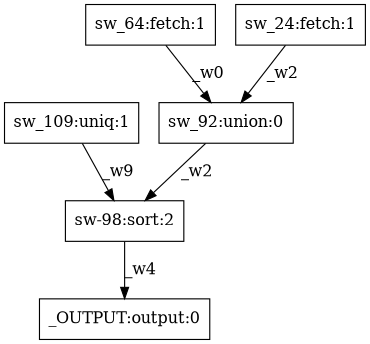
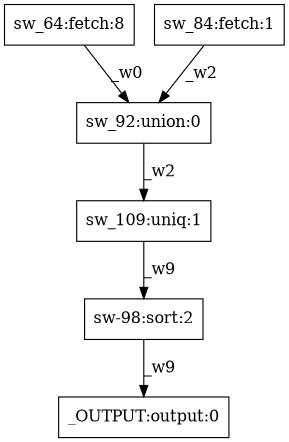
(151, 25) -> (69, 25)
(301, 25) -> (219, 25)
(180, 168) -> (144, 166)
(140, 270) -> (160, 368)
